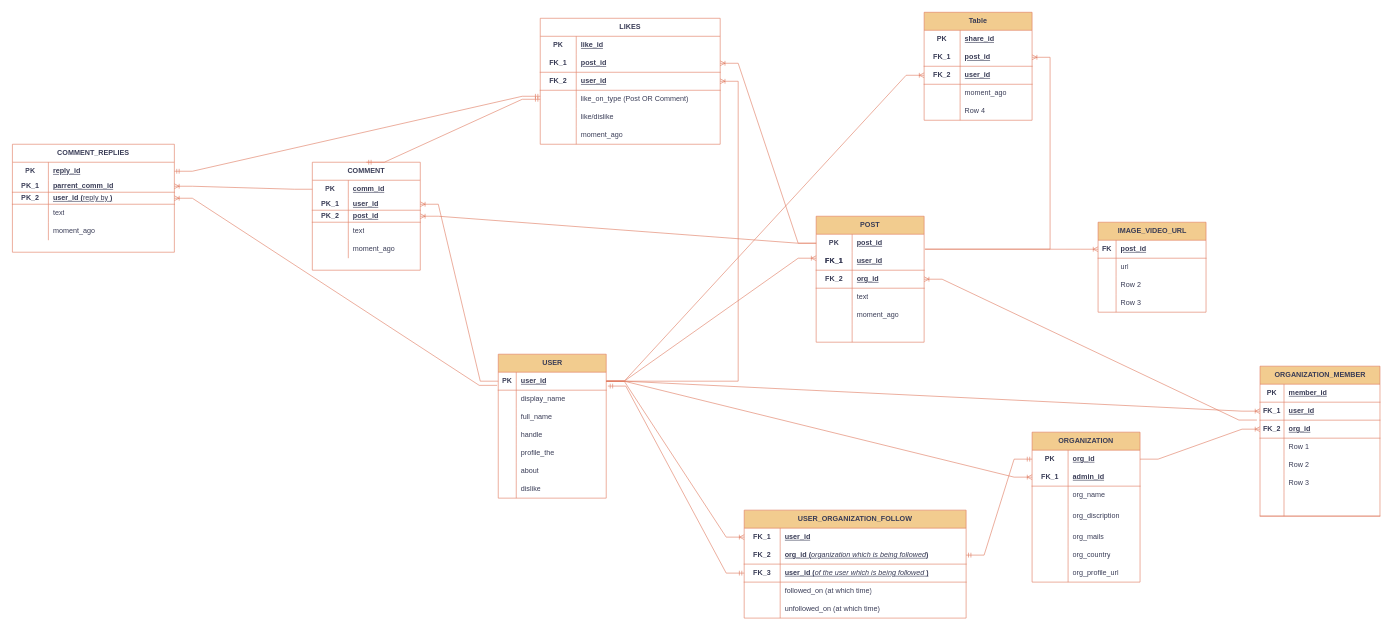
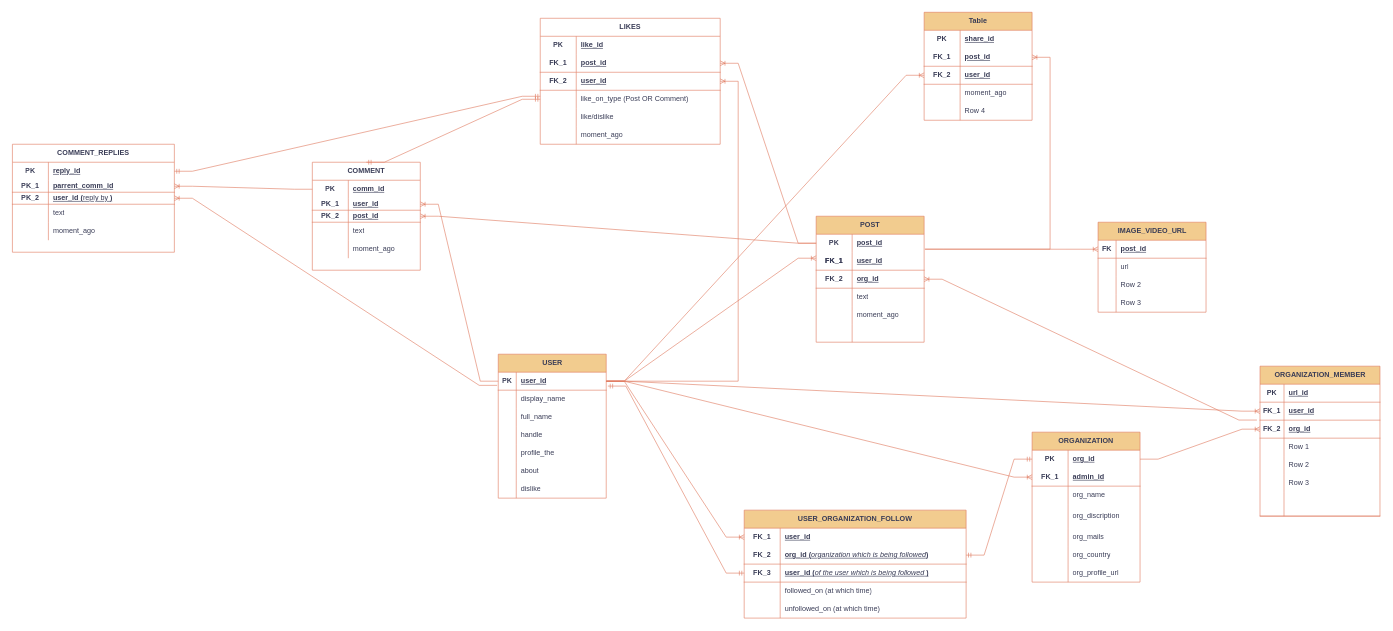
(1306, 393) -> (1299, 393)
